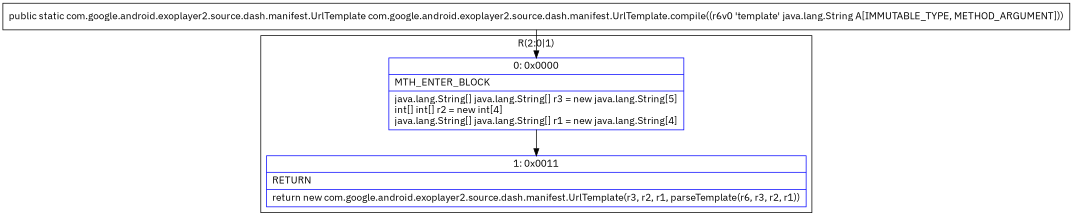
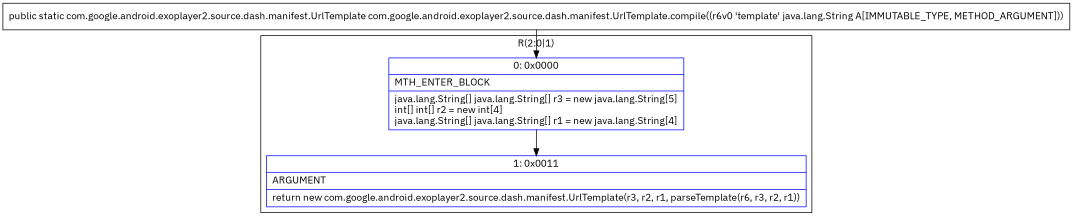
(292, 181) -> (300, 181)
